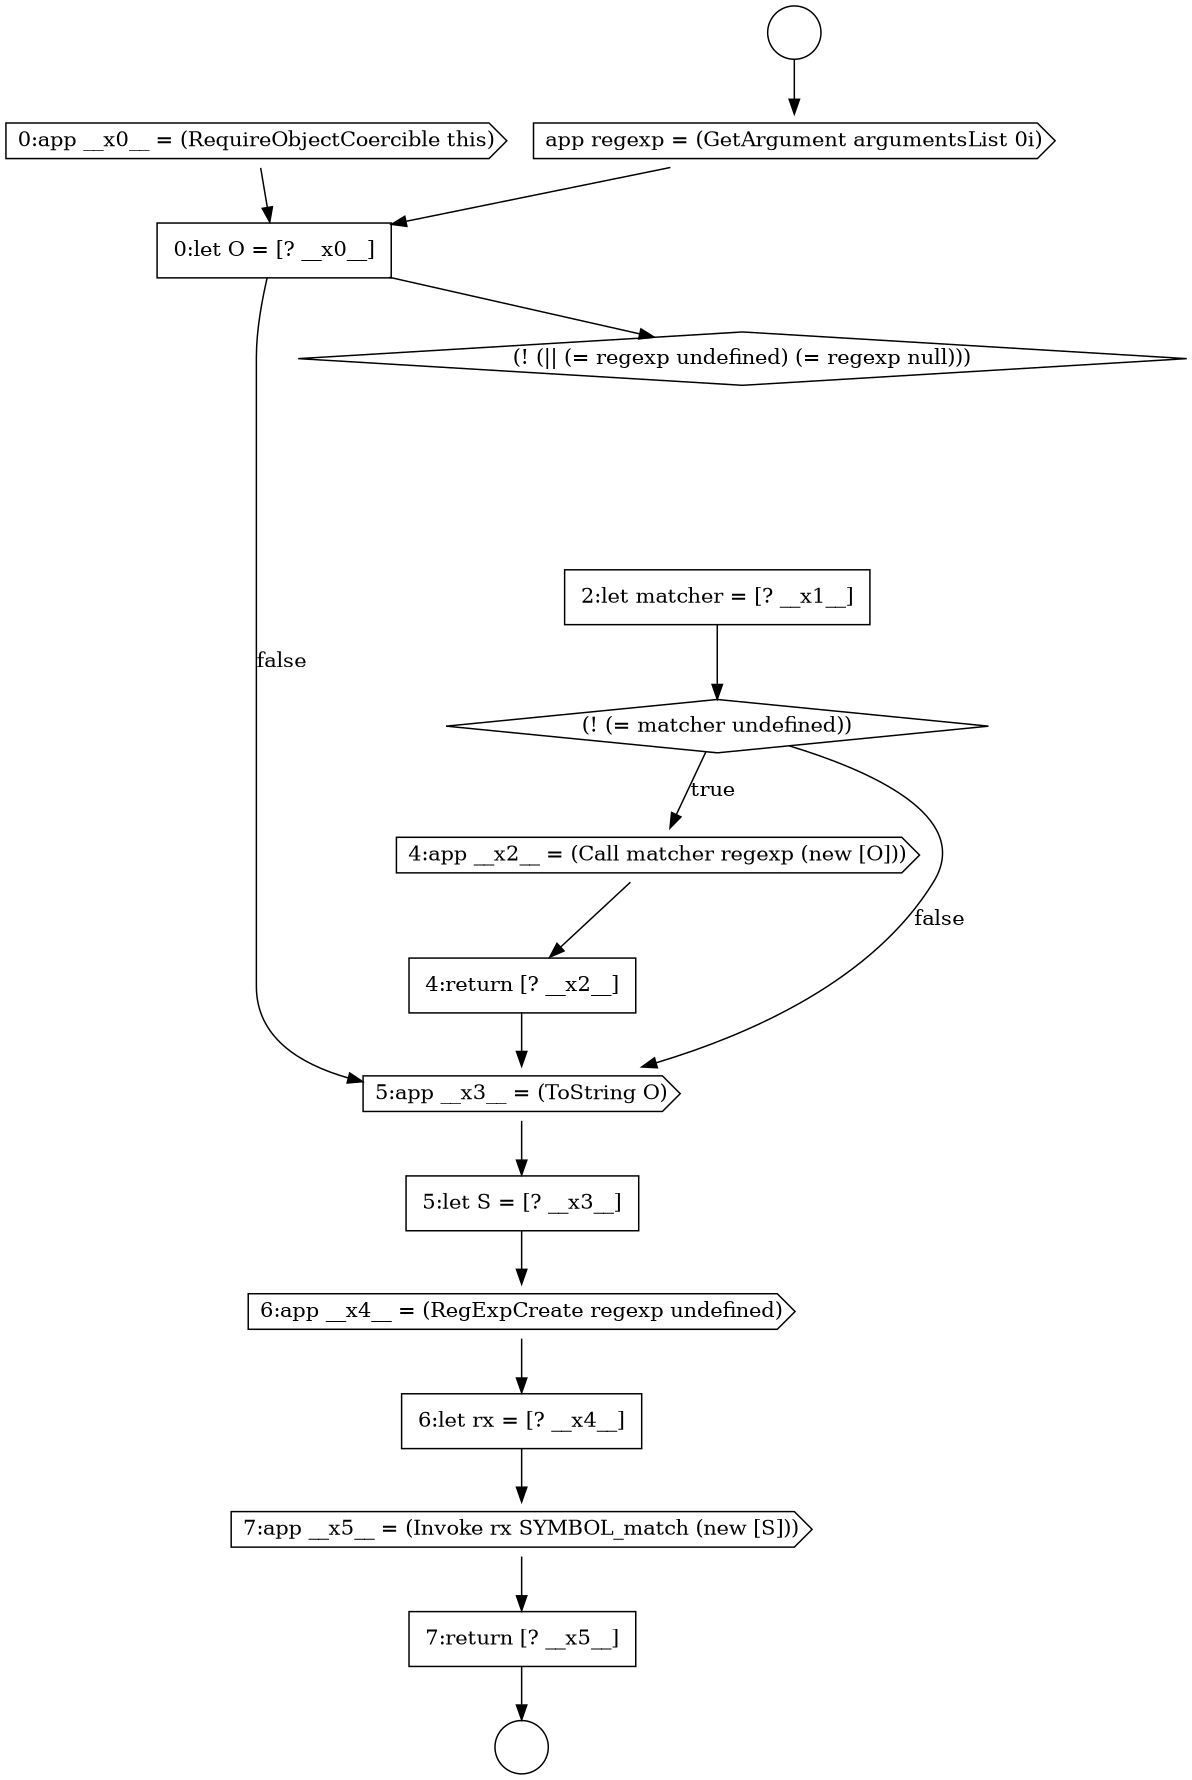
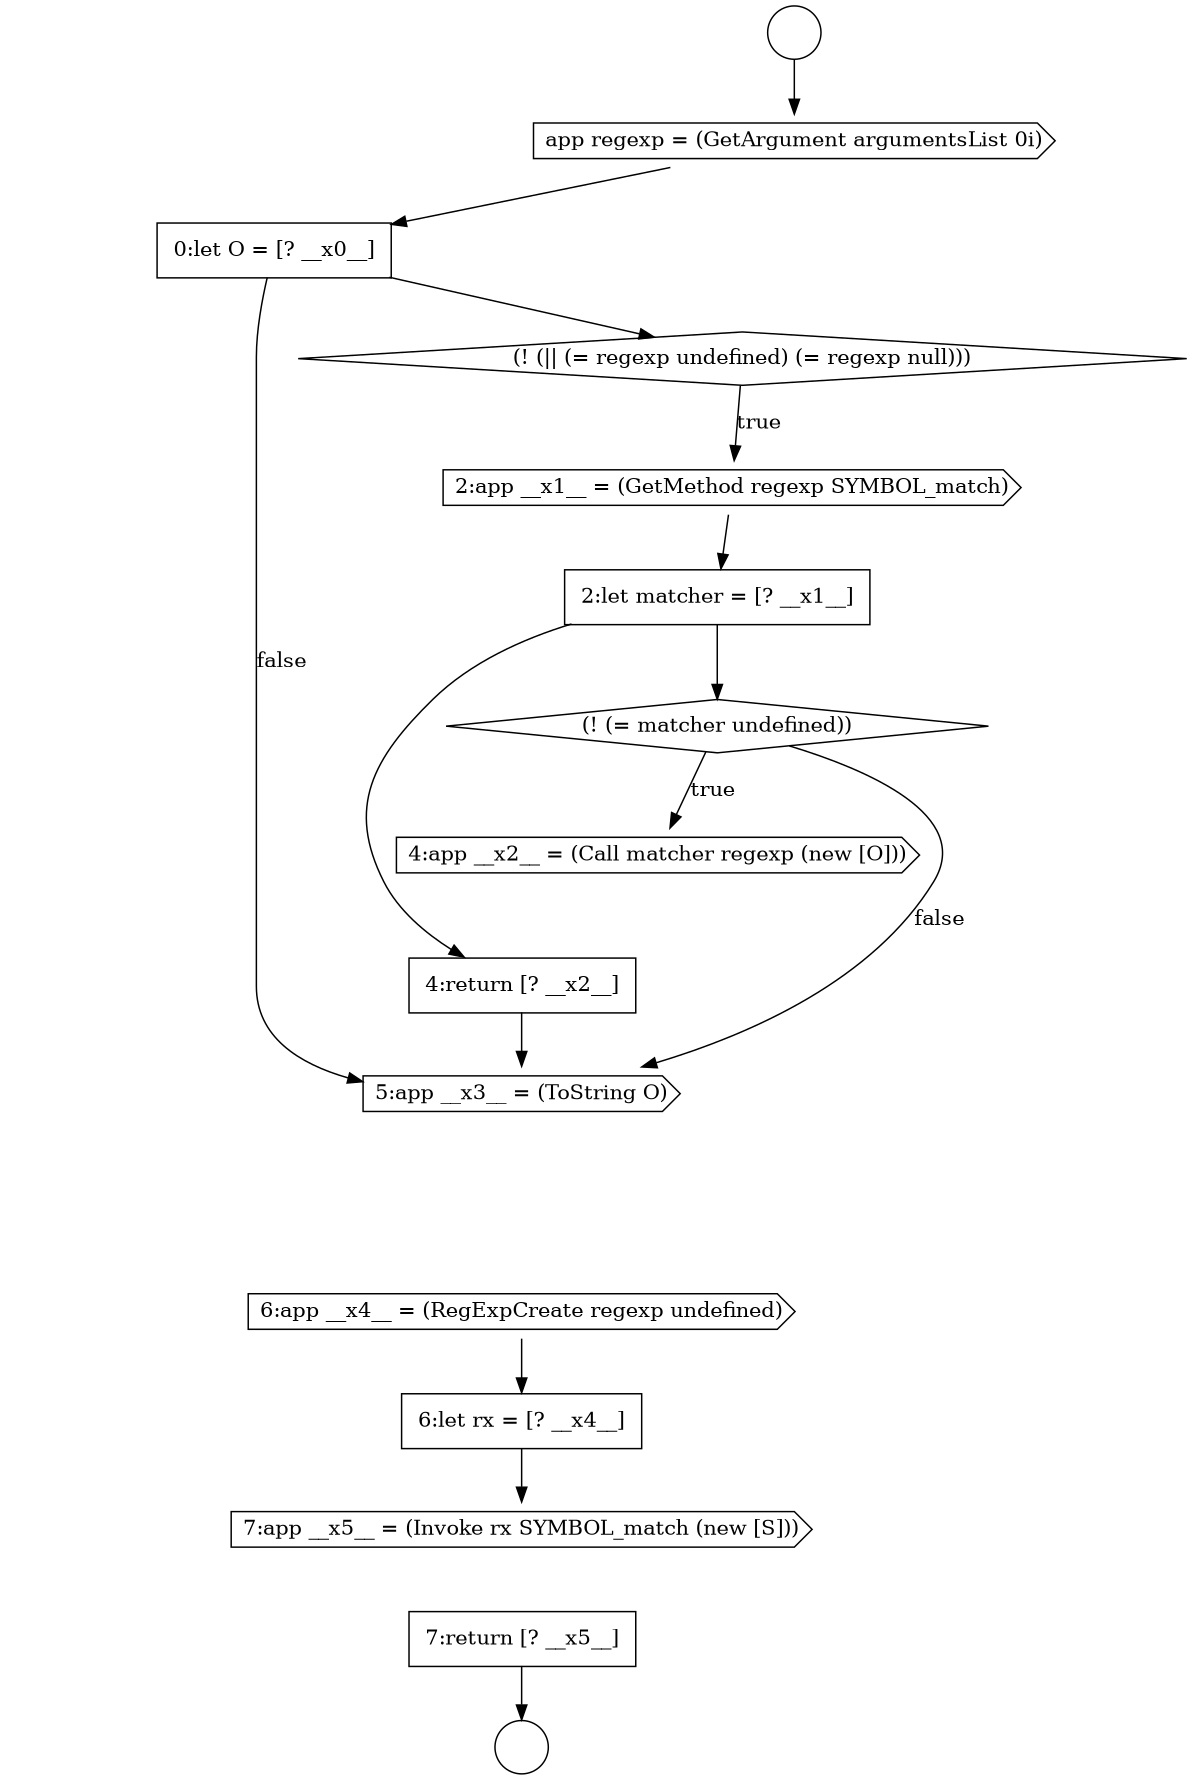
(256, 141) -> none
none -> (732, 488)
(596, 915) -> (387, 754)
(522, 1203) -> none
(522, 1576) -> none
